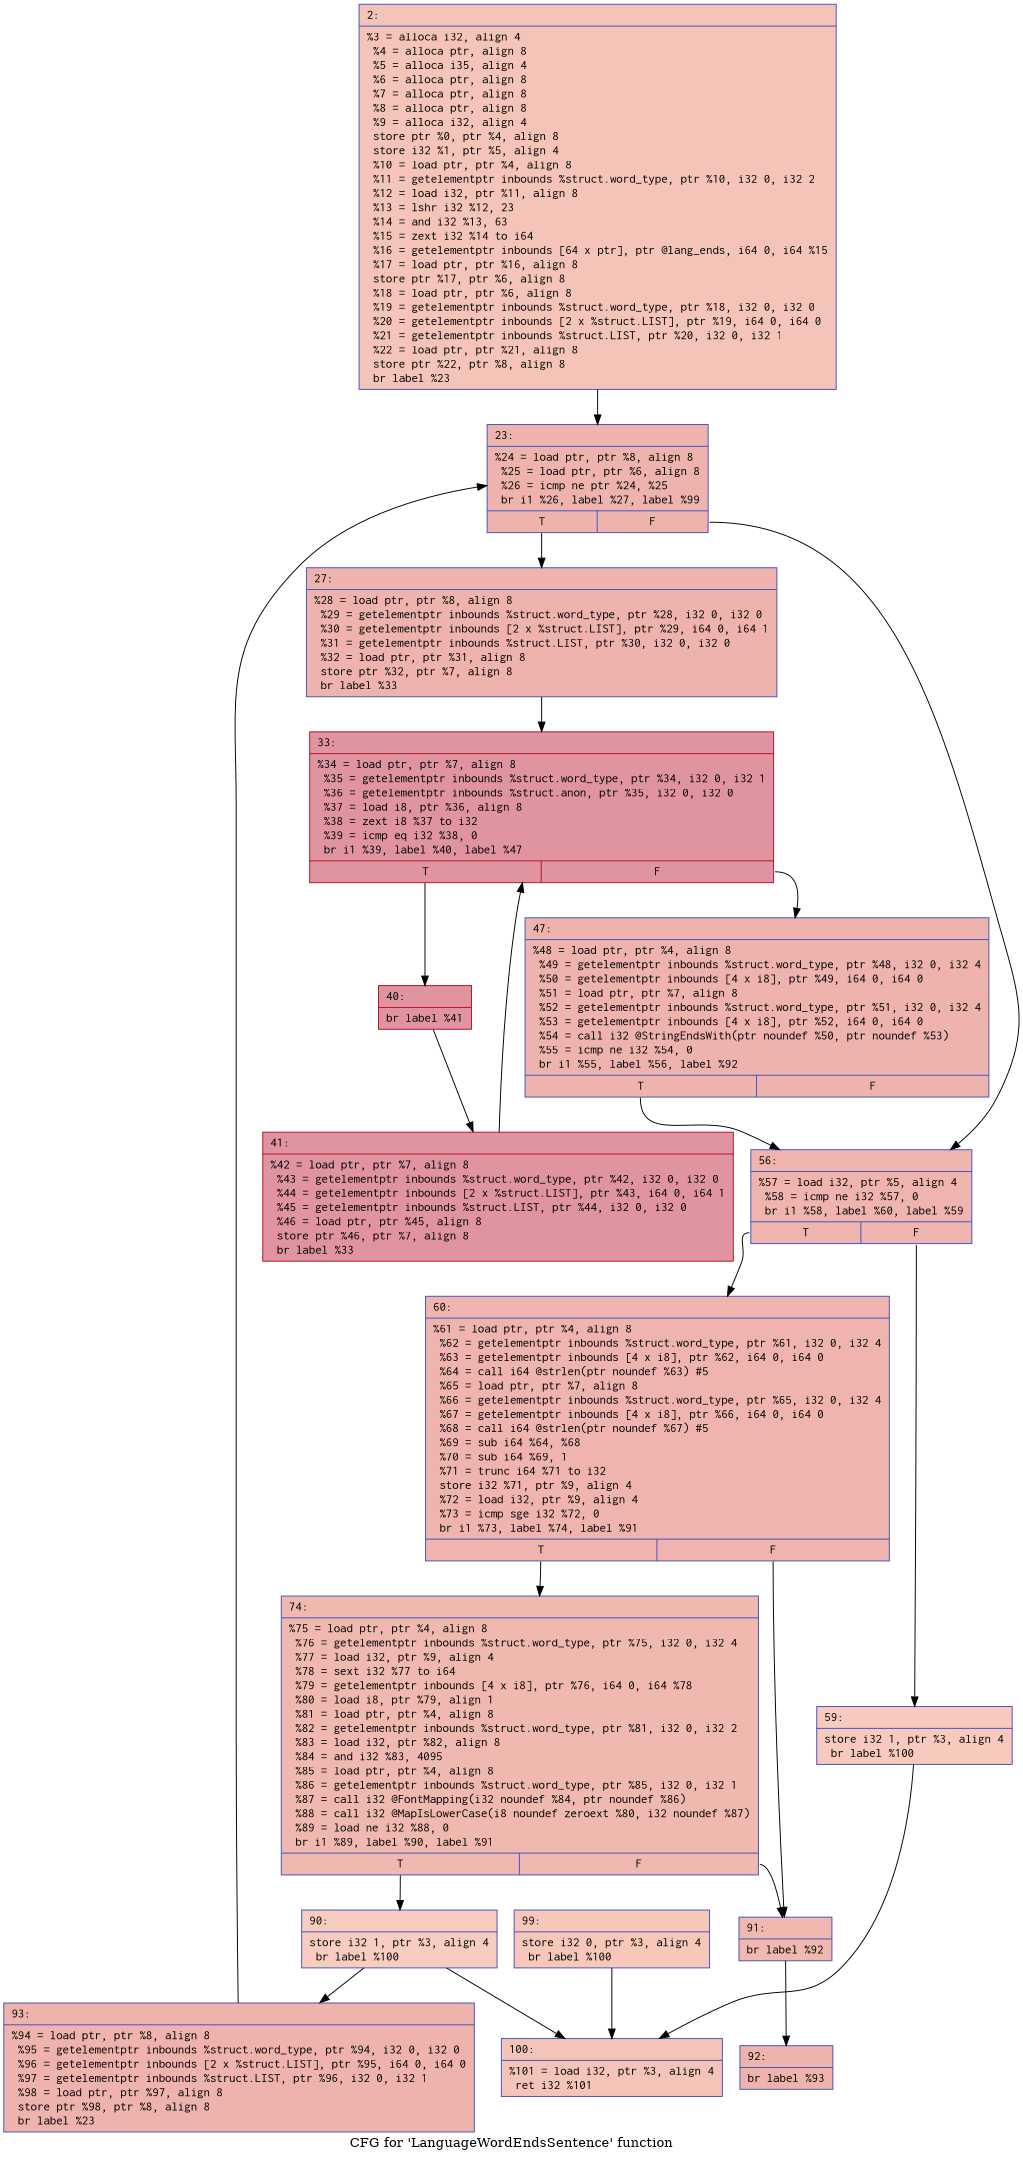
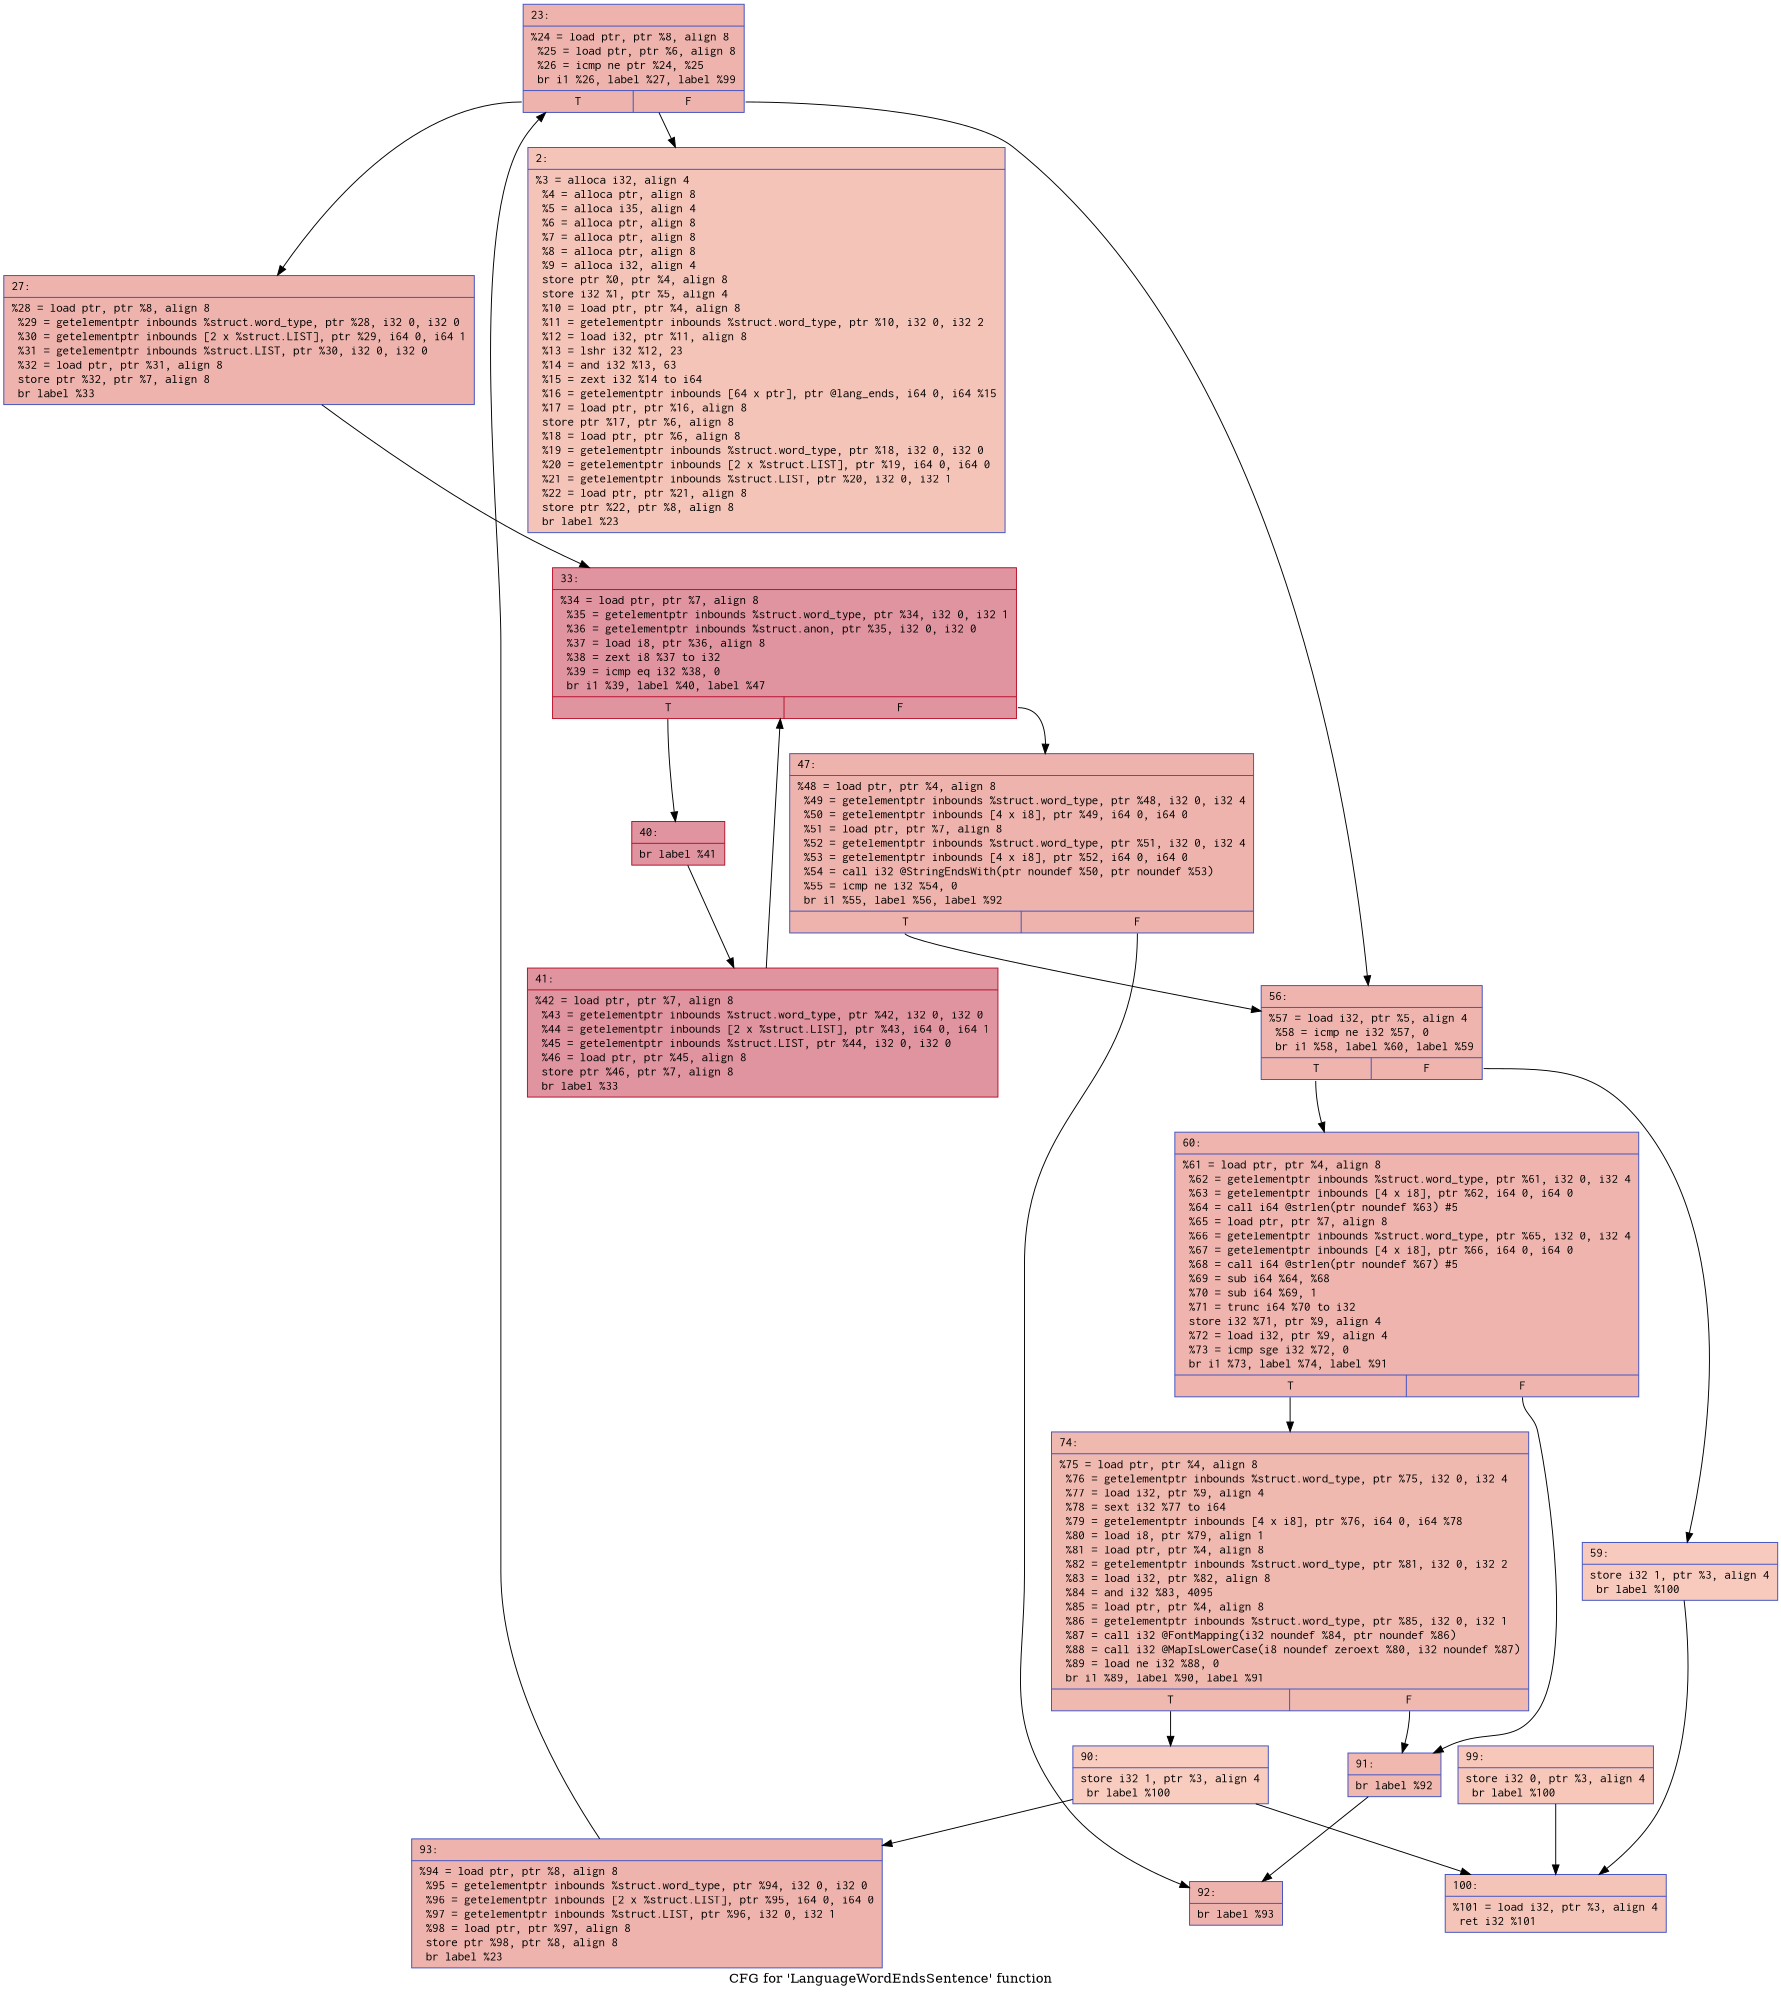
(598, 402) -> (665, 126)
none -> (1024, 1433)
(520, 1471) -> (1269, 1307)
